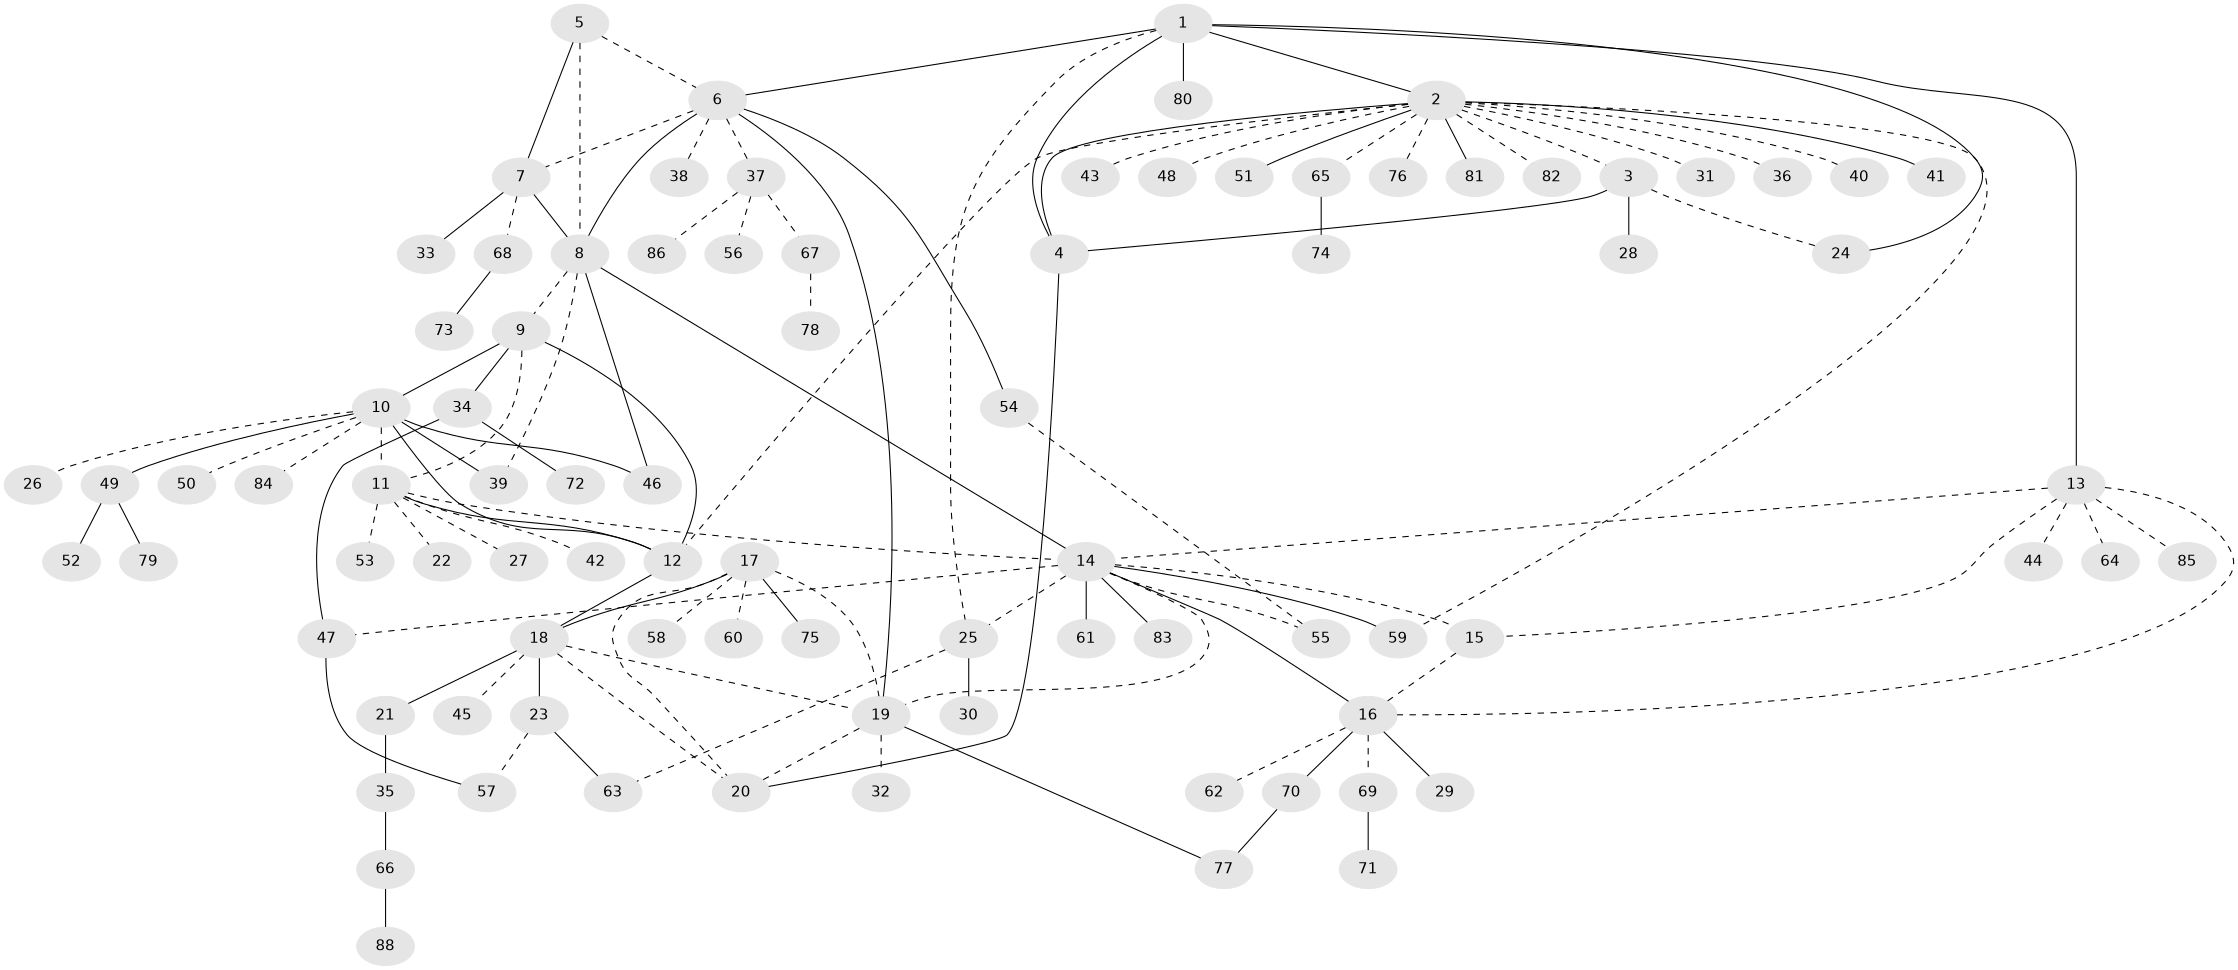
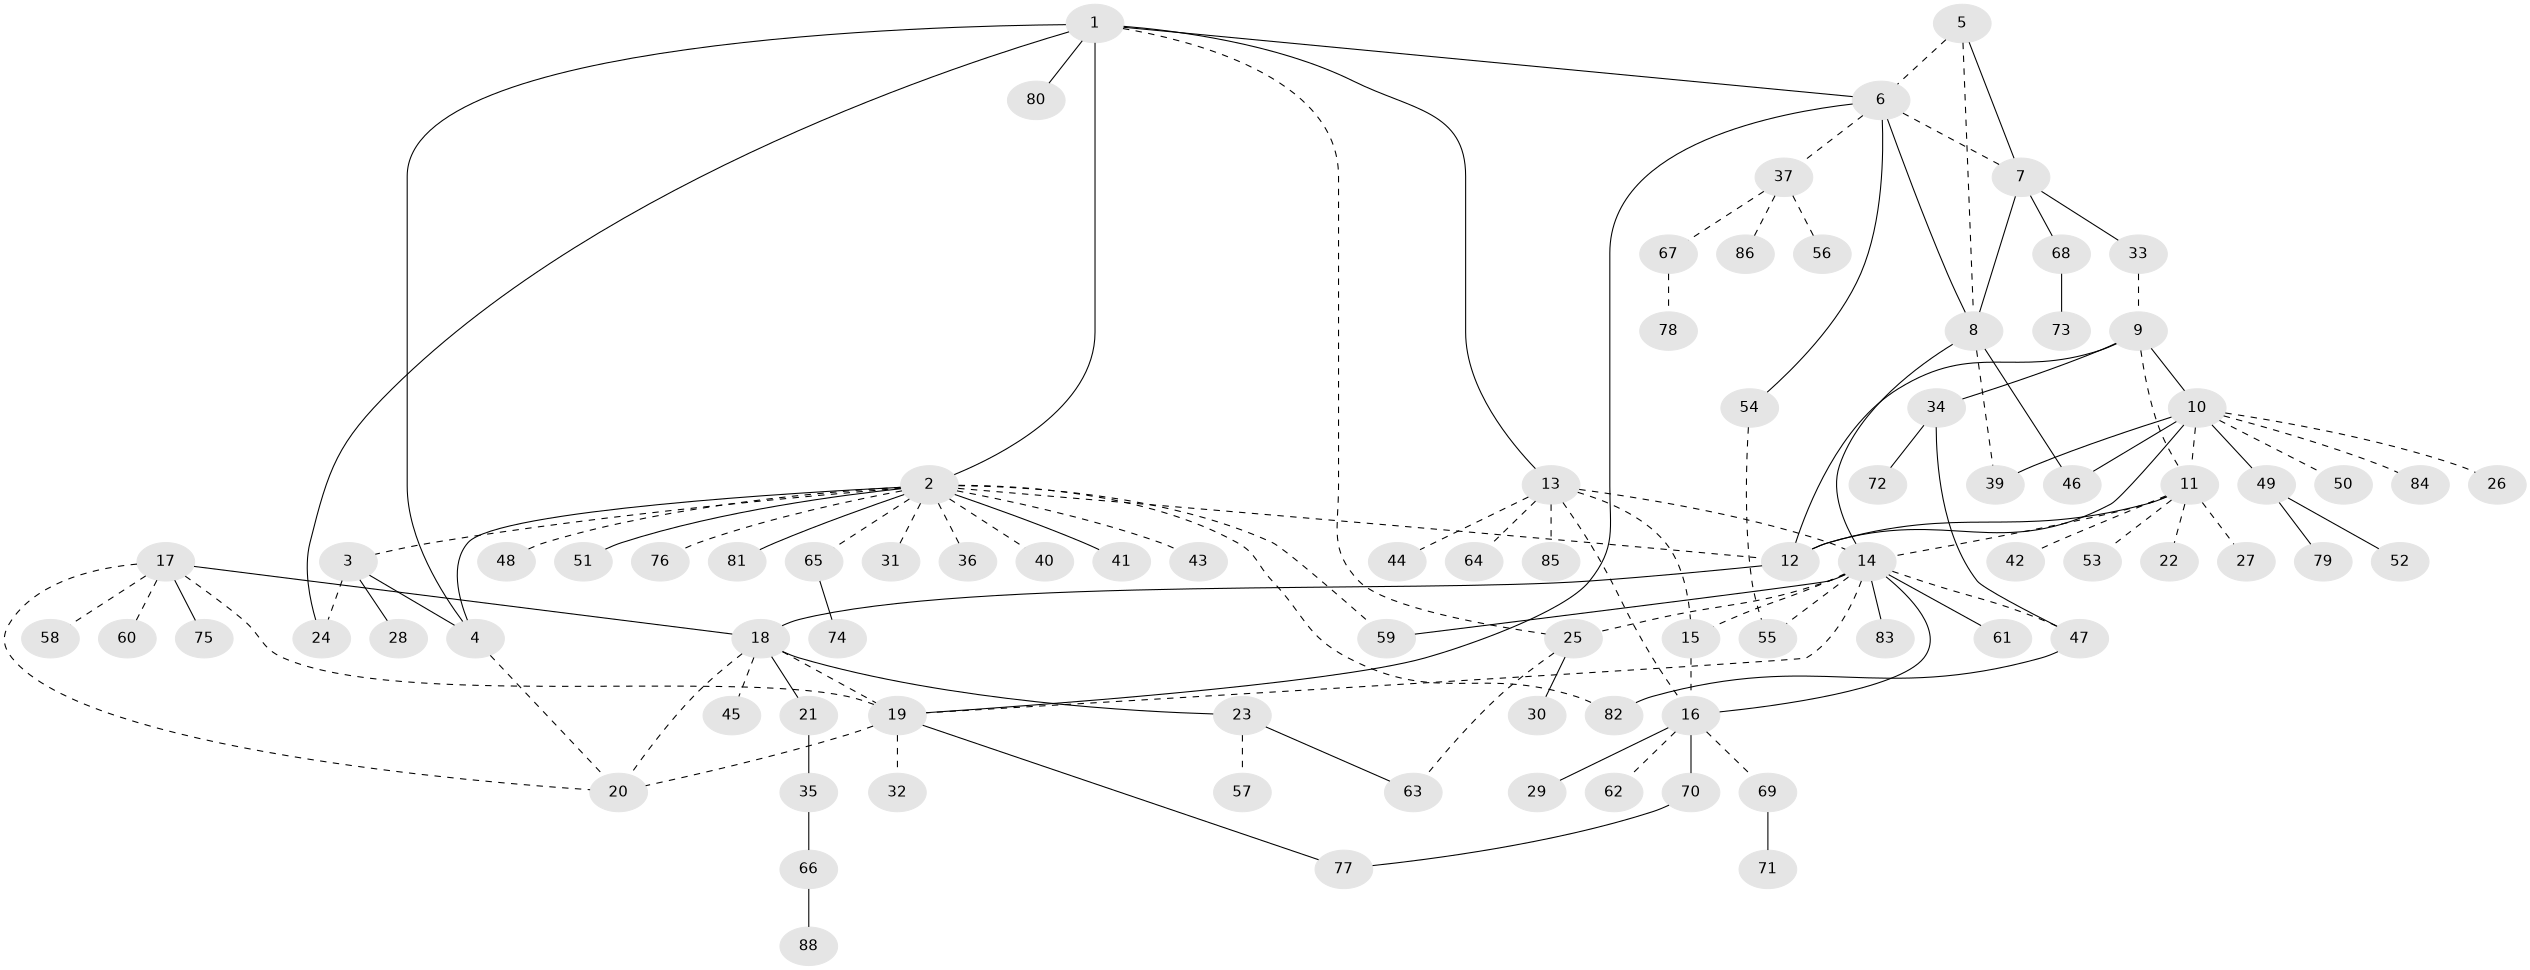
(679, 177) -> none
(512, 216) -> (2041, 216)
(551, 293) -> (2138, 293)
(1032, 628) -> (547, 716)
(365, 748) -> (1847, 677)
